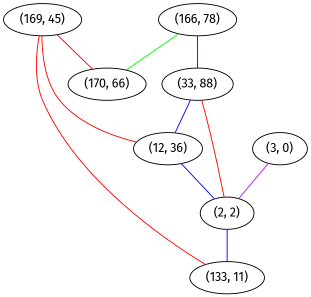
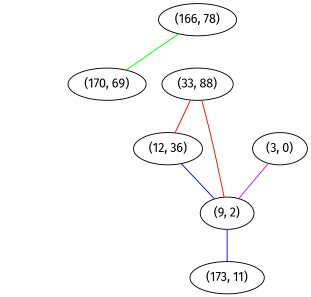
(43, 20) -> none
(198, 52) -> none
(107, 84) -> (107, 84)
(183, 117) -> (183, 117)
(227, 213) -> (227, 213)
(227, 278) -> (227, 278)
